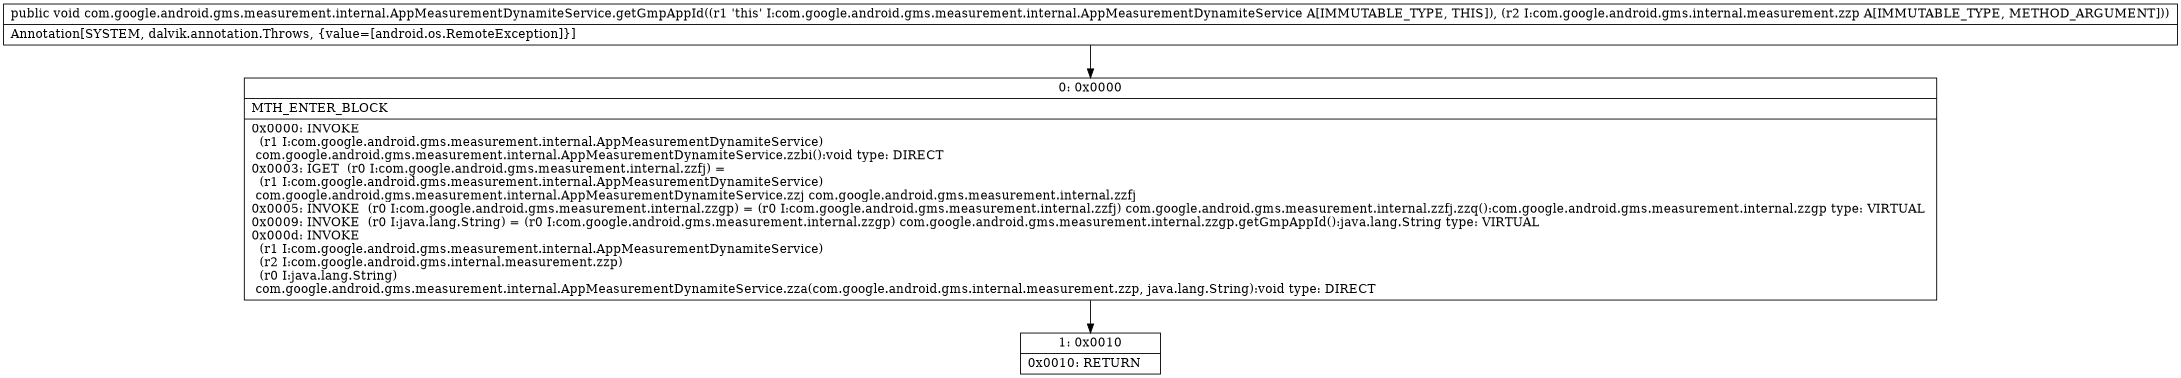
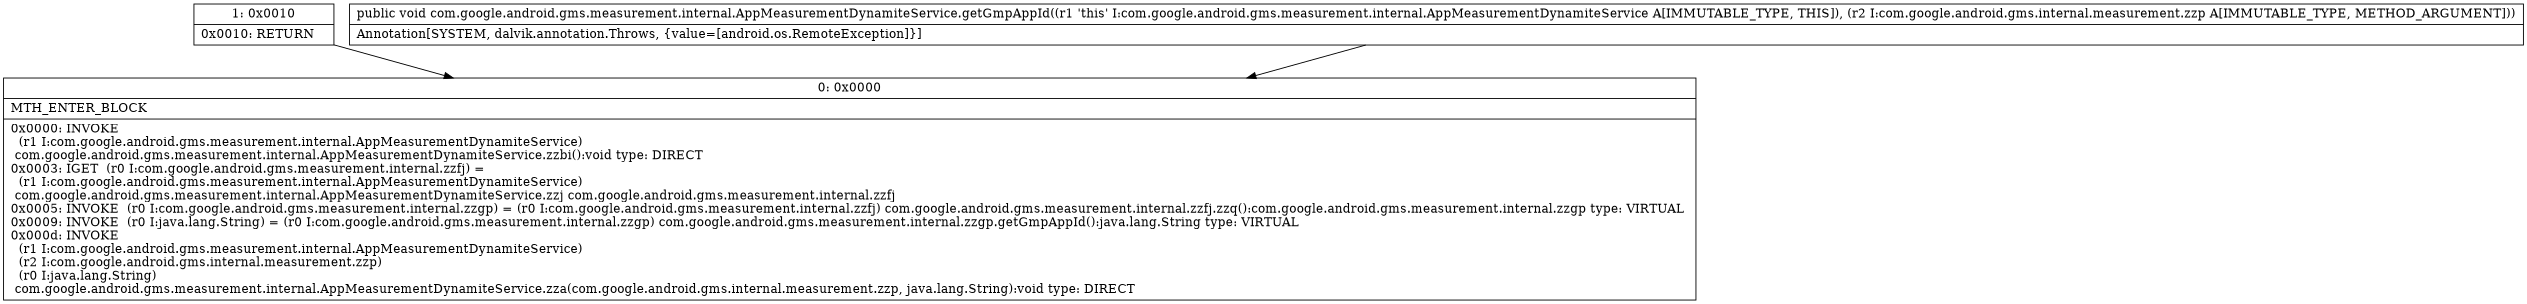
(1091, 312) -> (389, 60)
